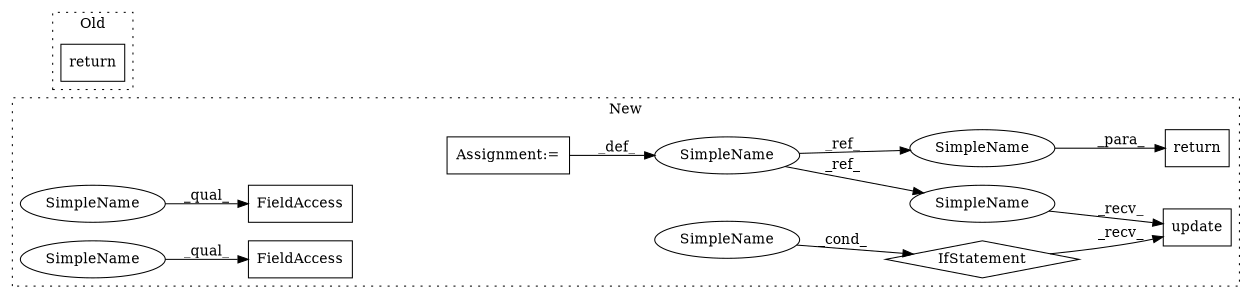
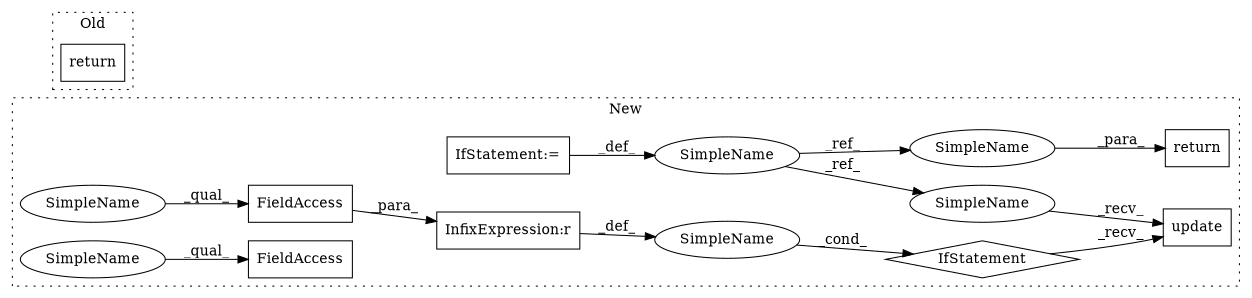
(508, 155) -> (508, 155)
none -> (508, 231)
